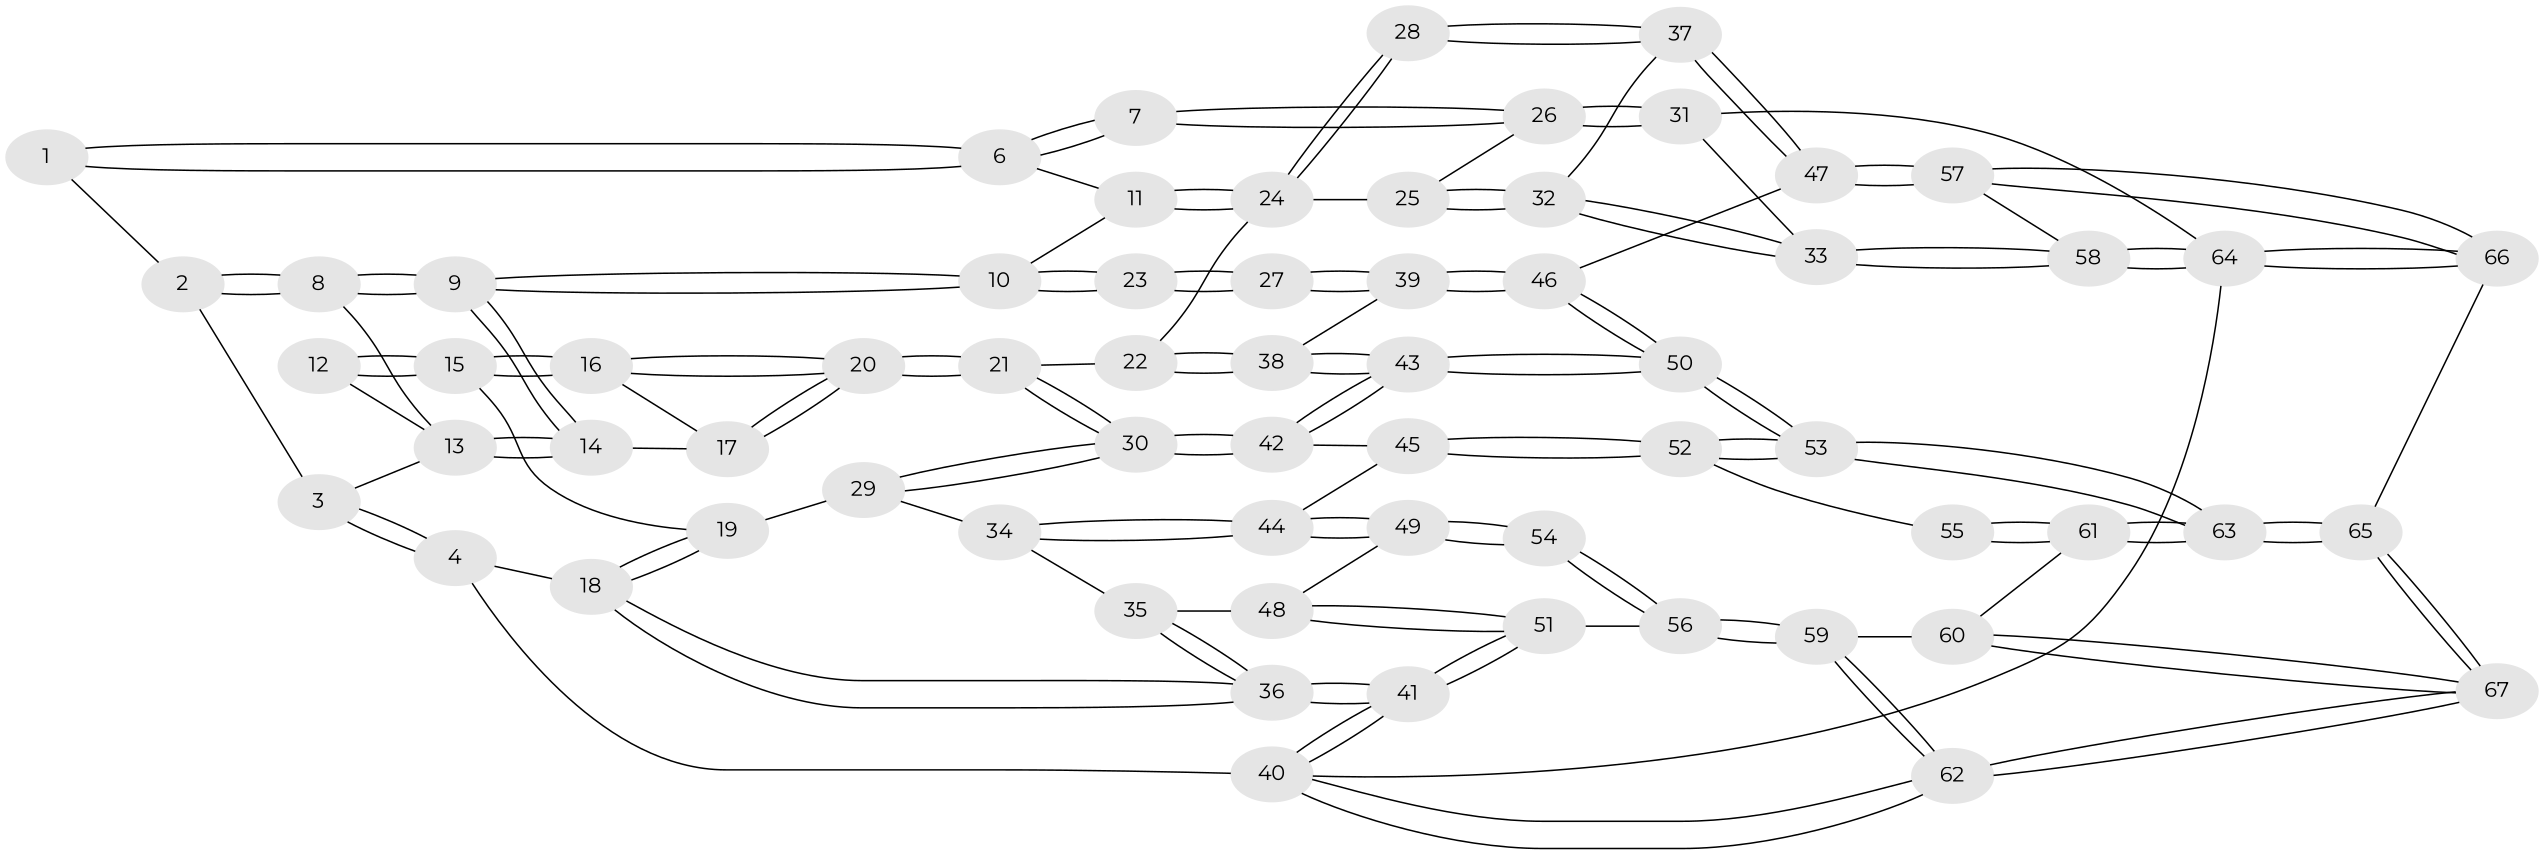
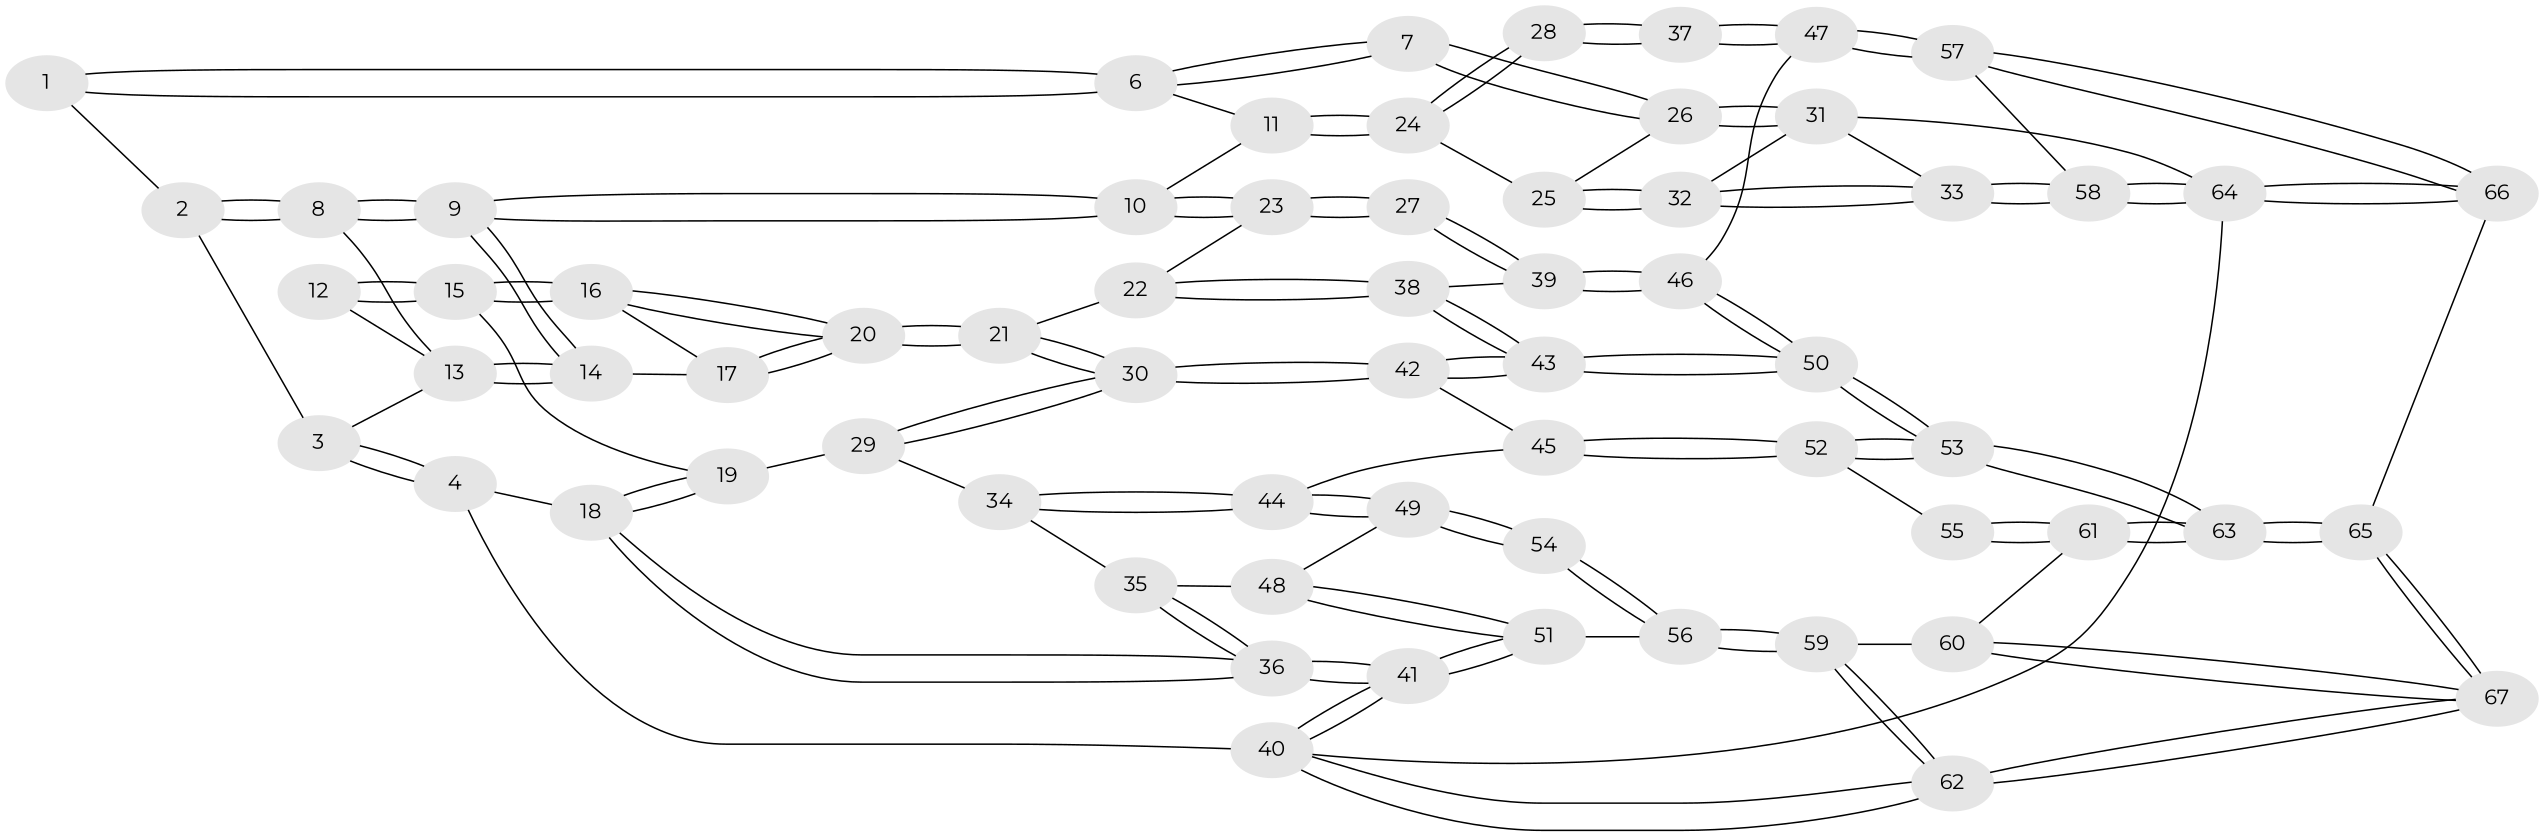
(1612, 117) -> (1737, 165)
(1204, 281) -> (1204, 249)
